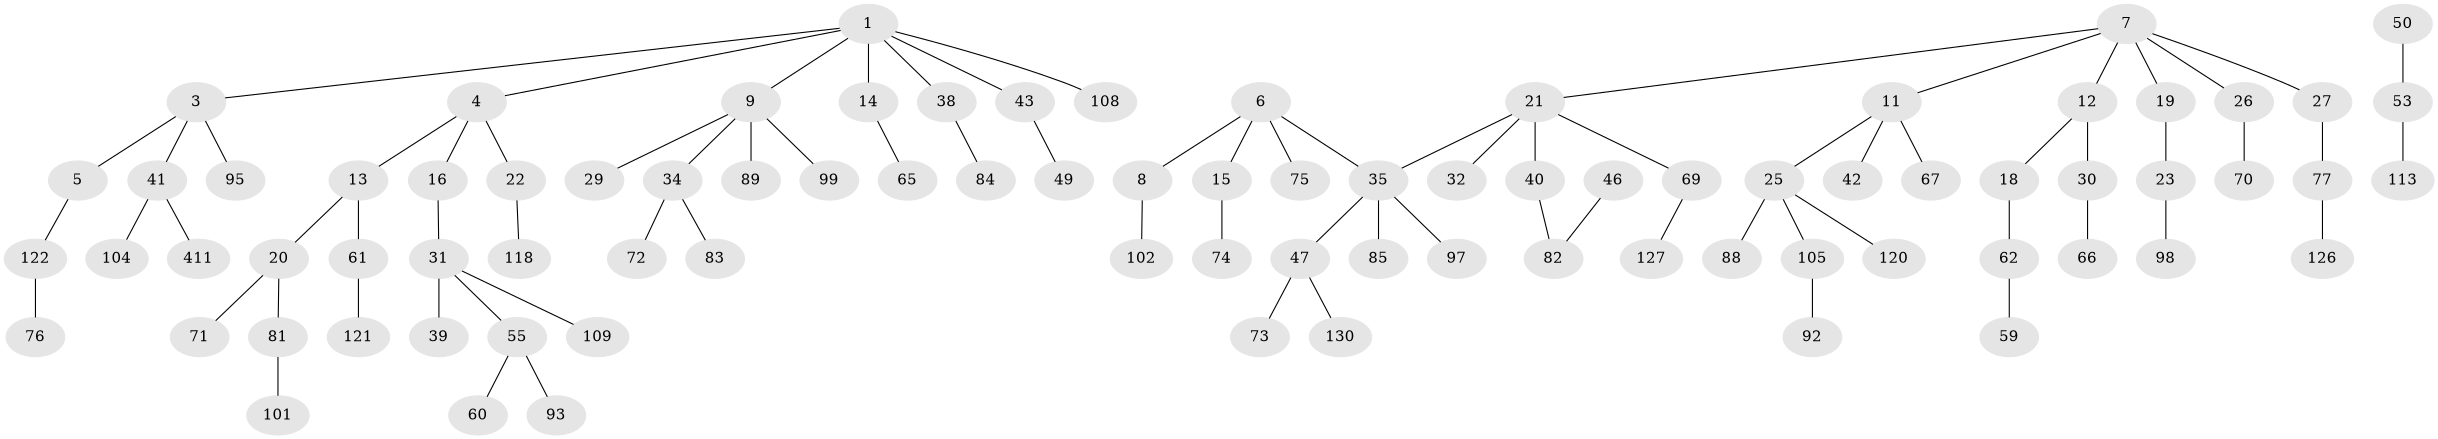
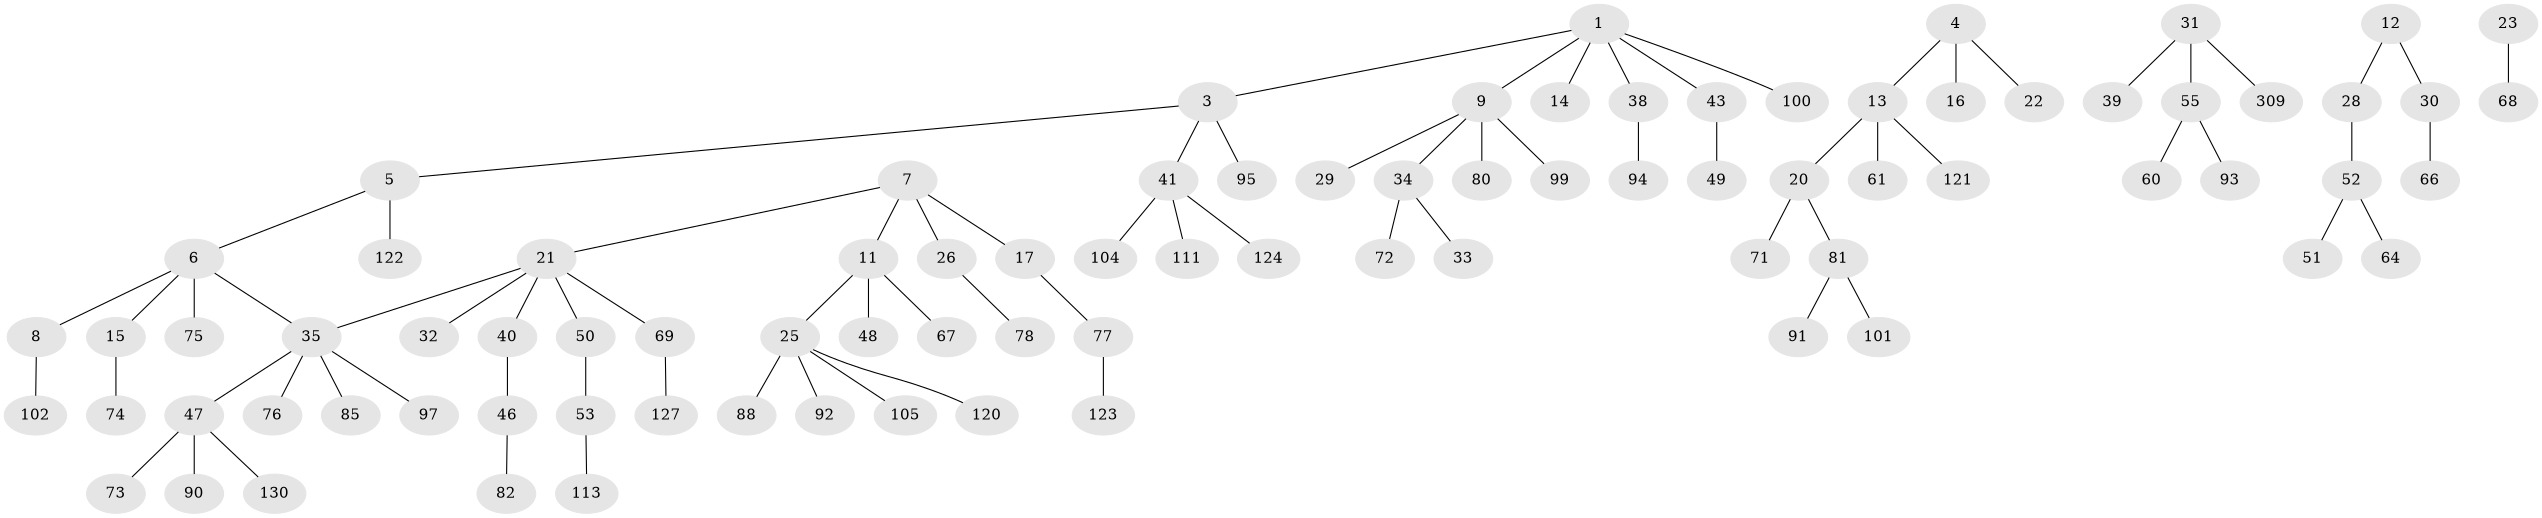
(673, 63) -> none
(2107, 63) -> none
(1106, 102) -> (1797, 102)
(2166, 102) -> none
(2322, 102) -> (1025, 259)
(751, 181) -> (1482, 181)
(908, 181) -> none
(986, 181) -> (1638, 181)
(1853, 181) -> (868, 337)
(2009, 181) -> (2352, 102)
(2244, 181) -> (1025, 337)
(1544, 219) -> (507, 376)
none -> (292, 220)
(438, 220) -> none
(199, 259) -> (1187, 259)
(519, 259) -> none
(715, 259) -> (1463, 259)
none -> (1269, 259)
(2009, 259) -> (2352, 181)
(2166, 259) -> (2508, 102)
(2322, 259) -> (1103, 415)
none -> (2391, 259)
(35, 298) -> (292, 376)
(358, 298) -> (1918, 141)
none -> (566, 298)
(1812, 298) -> (808, 376)
(598, 337) -> (2271, 102)
none -> (1798, 337)
(2009, 337) -> (2313, 259)
none -> (194, 494)
